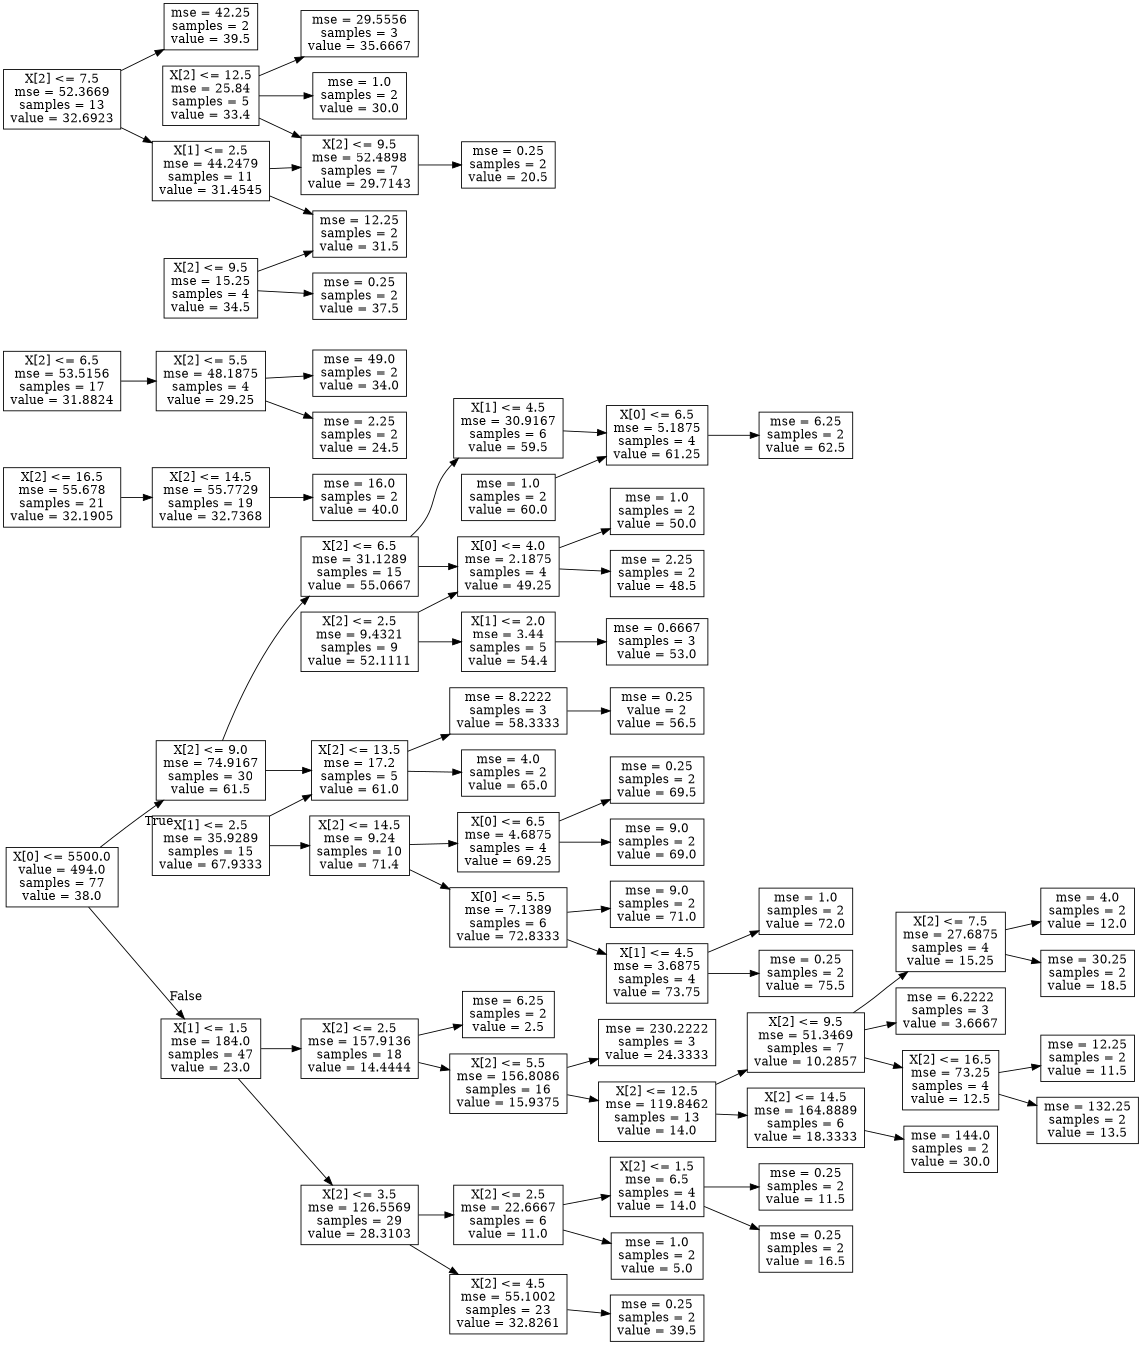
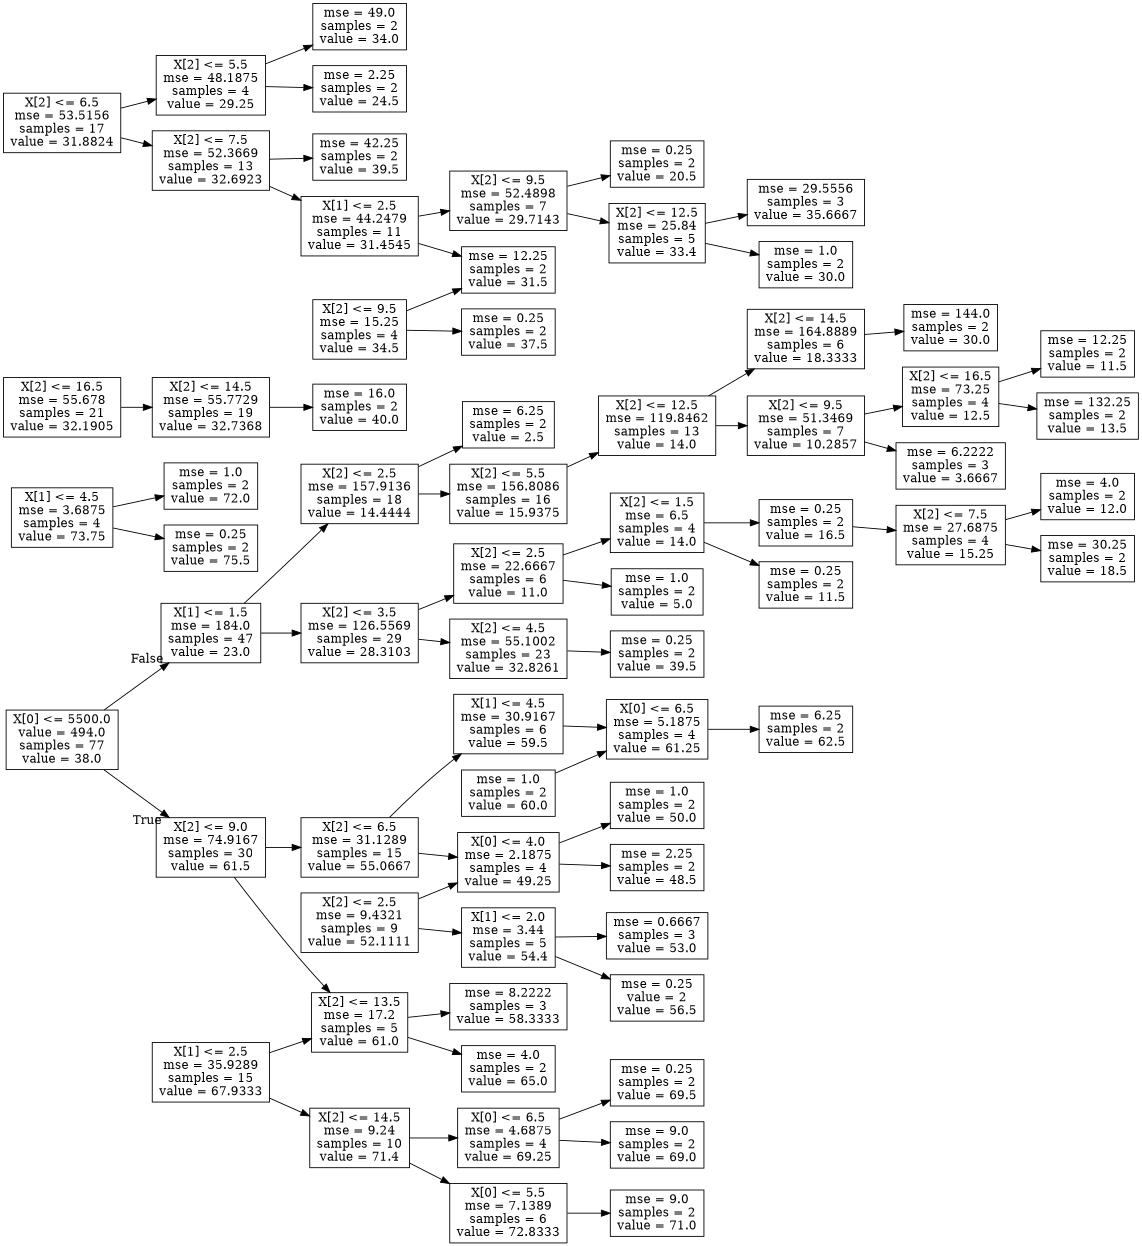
(276, 126) -> (584, 217)
none -> (132, 141)
(584, 711) -> (579, 966)
(583, 945) -> none
(877, 995) -> (870, 528)
(657, 1043) -> none
